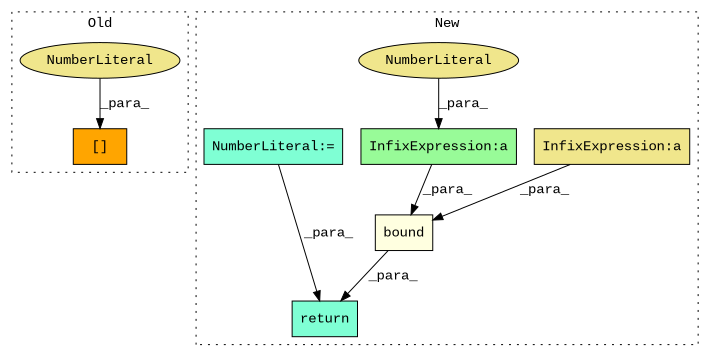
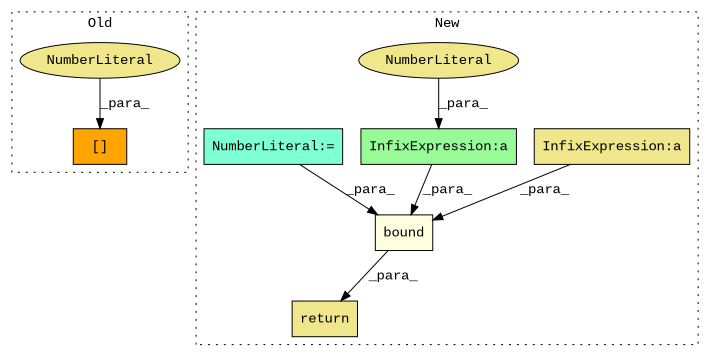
(298, 228) -> (335, 187)
(325, 319) -> (325, 319)
